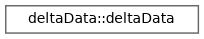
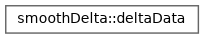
(102, 19) -> (102, 19)
